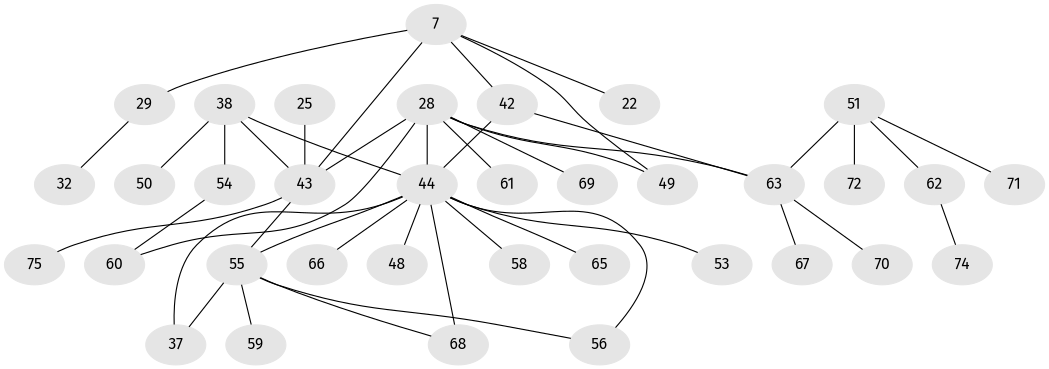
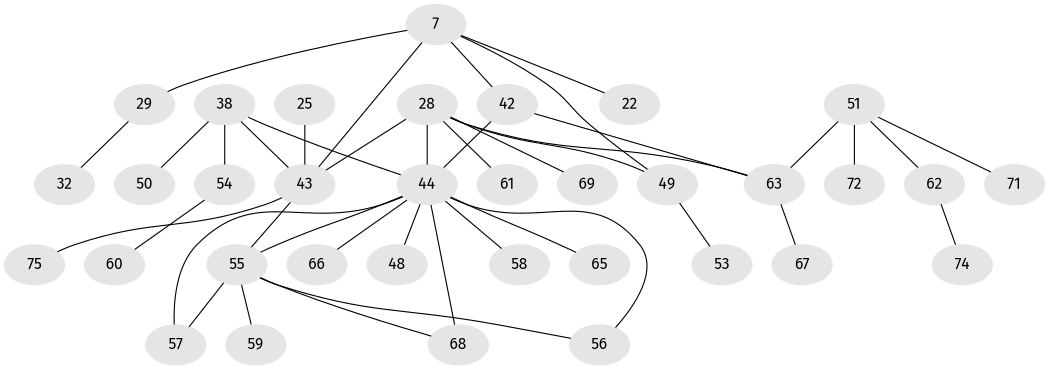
(298, 226) -> none
(574, 226) -> (695, 225)
(882, 265) -> none
(176, 345) -> (176, 345)
